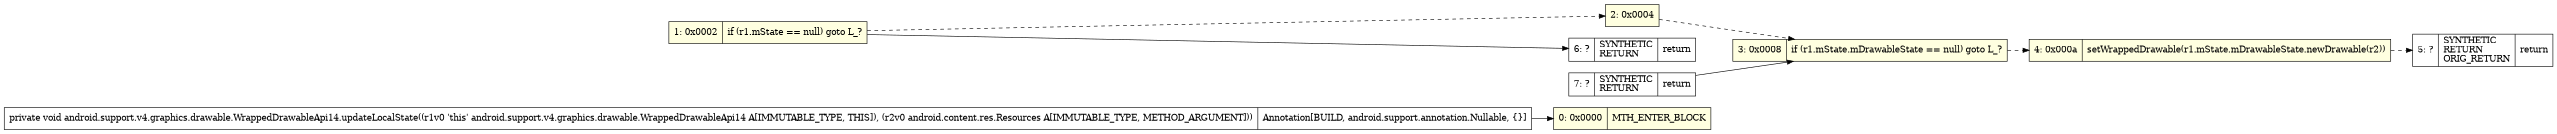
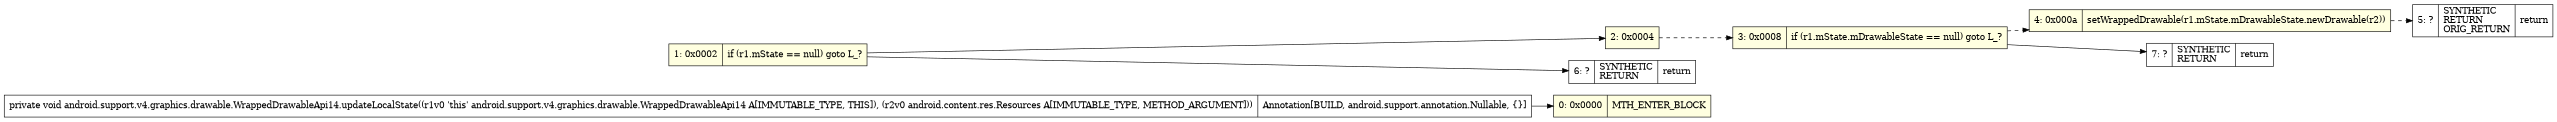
(1233, 23) -> (1233, 46)
(1741, 69) -> (2074, 48)
